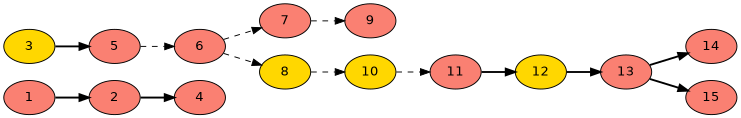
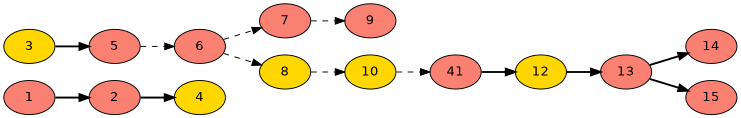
(456, 72) -> (456, 72)
(200, 98) -> (200, 98)
